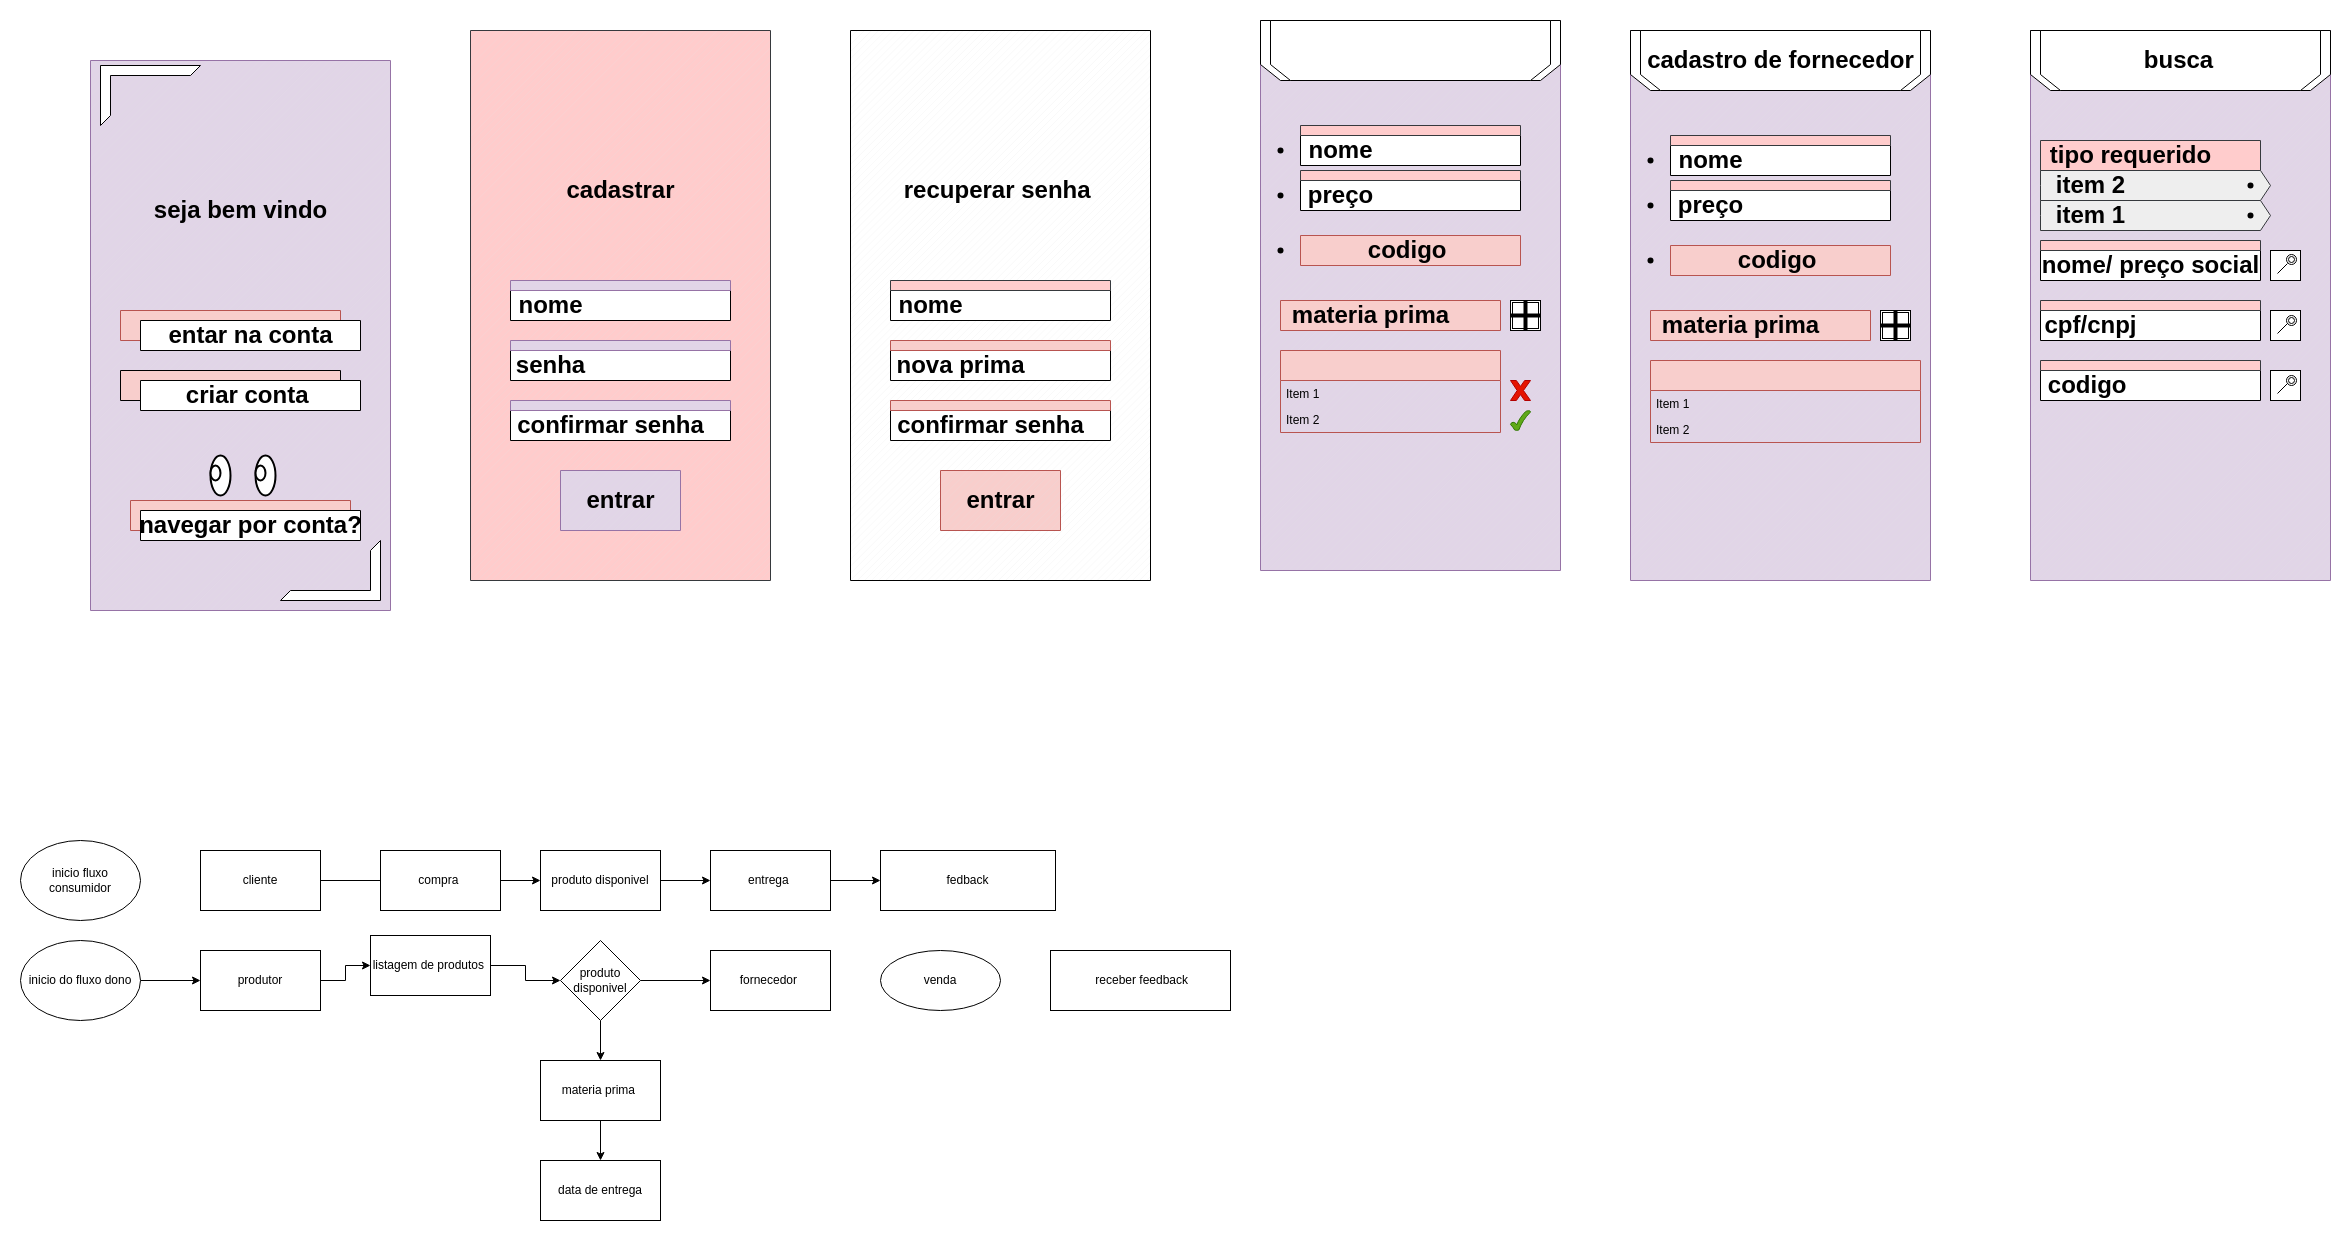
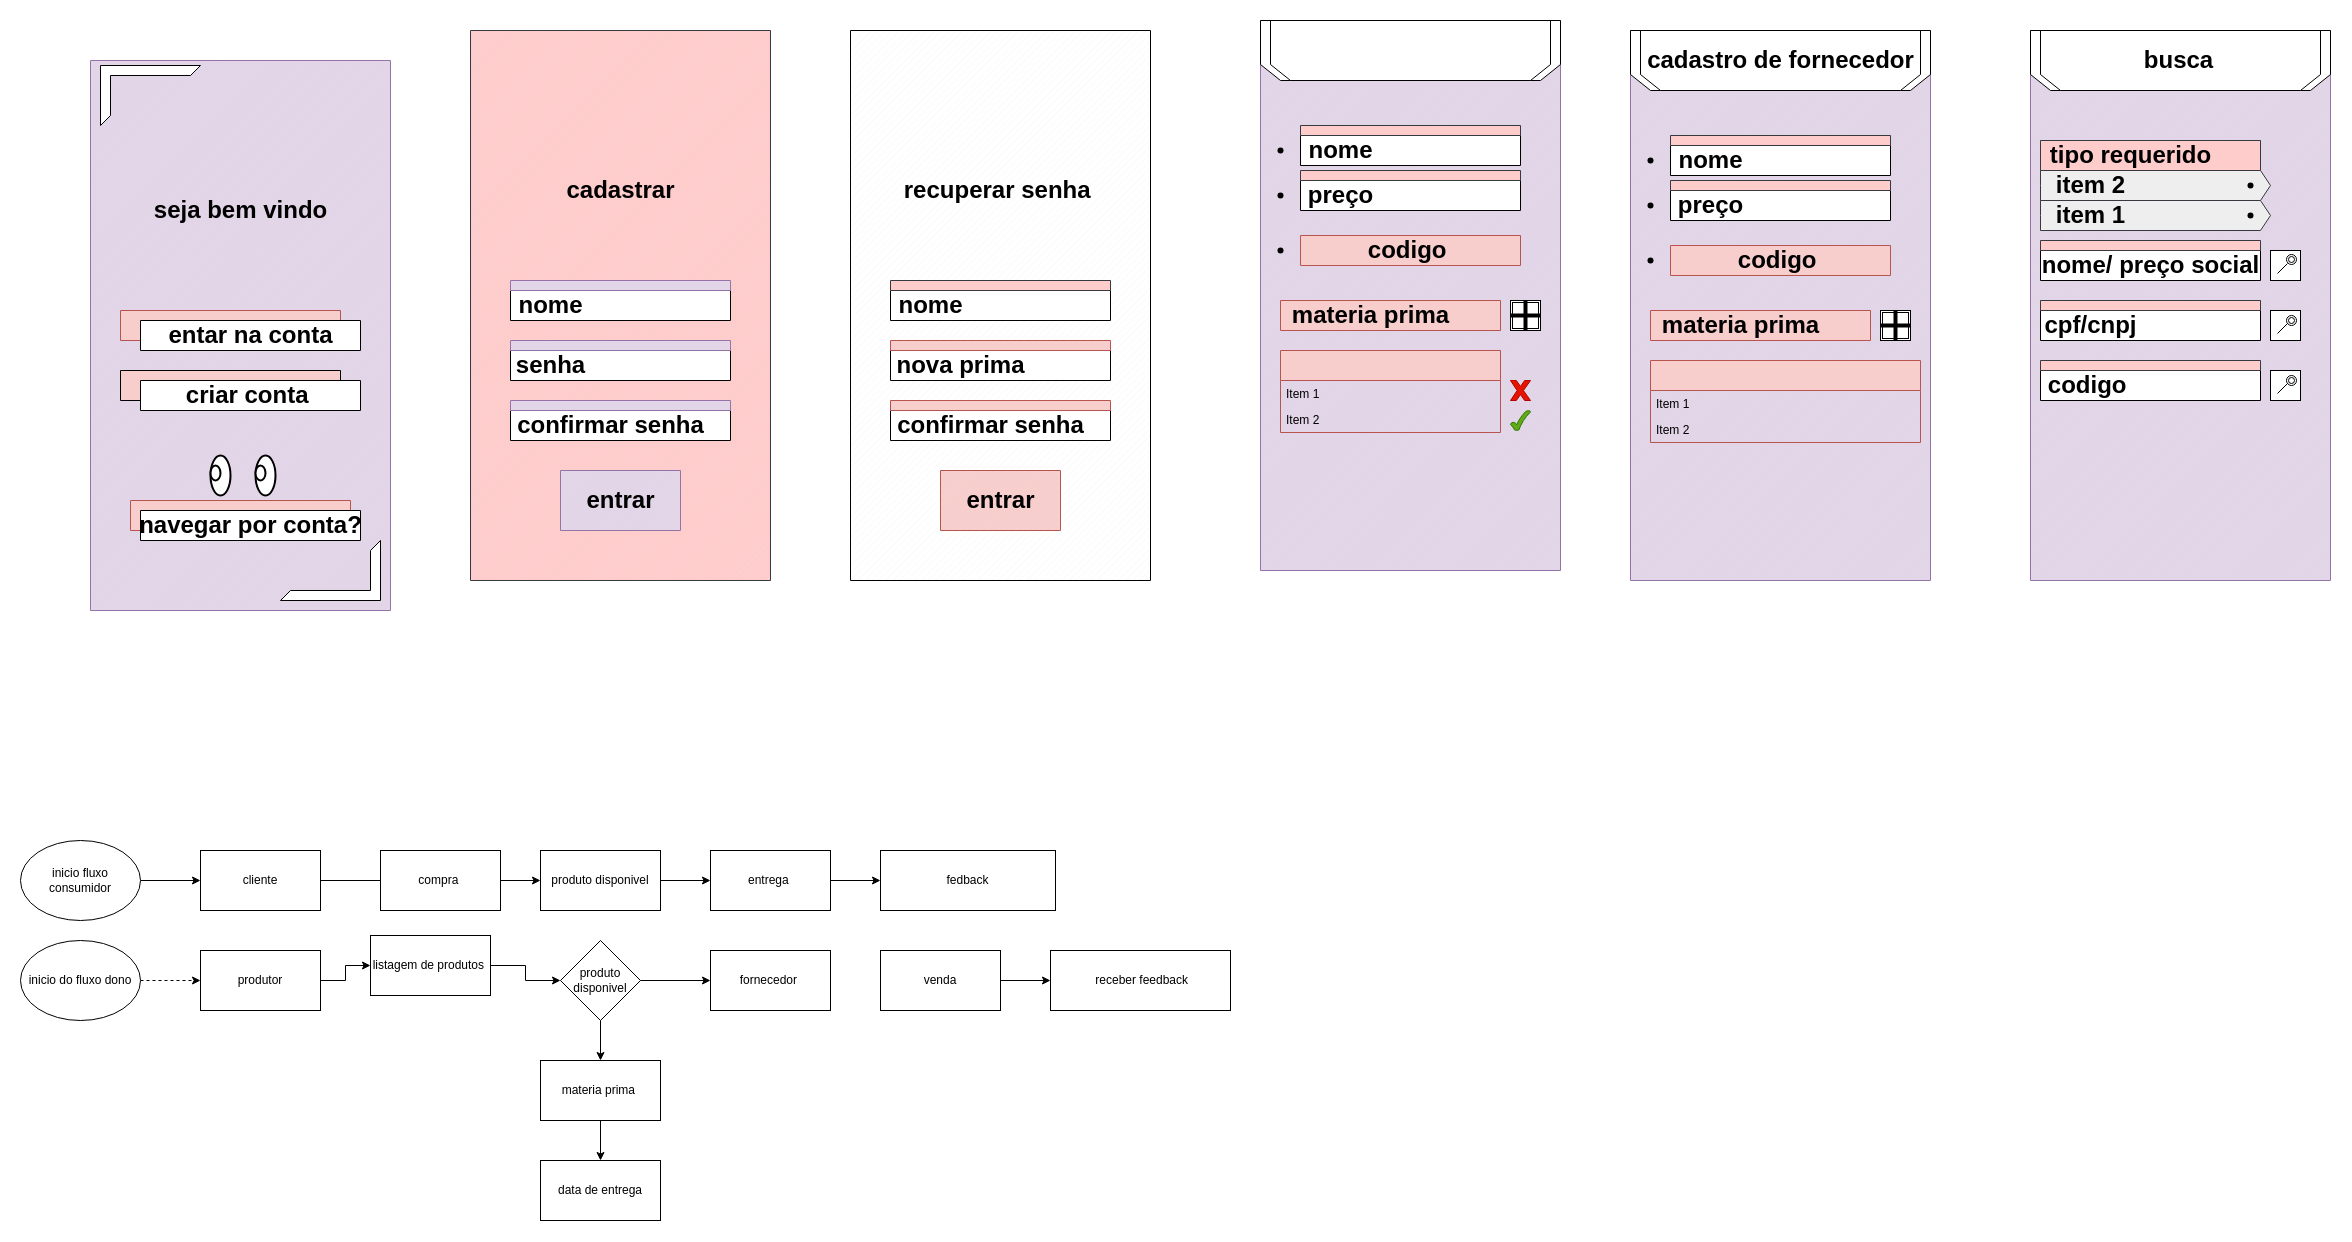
none -> (167, 881)
(168, 981) -> (168, 981)
(941, 981) -> (941, 981)
none -> (1022, 981)
